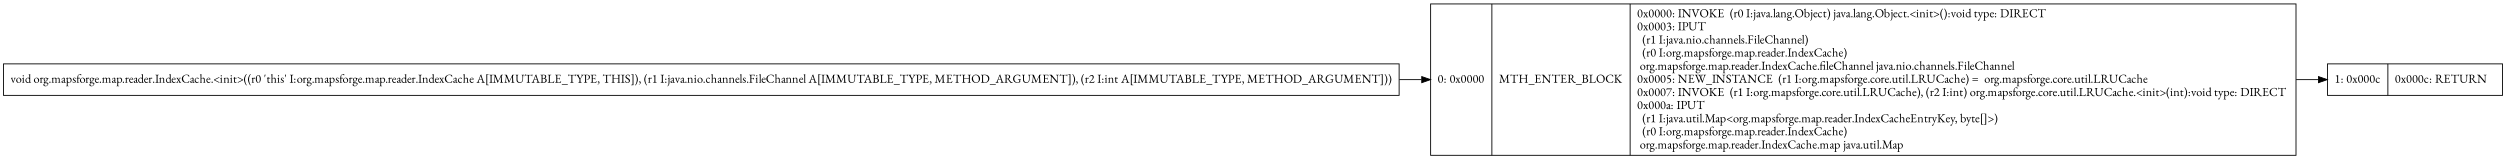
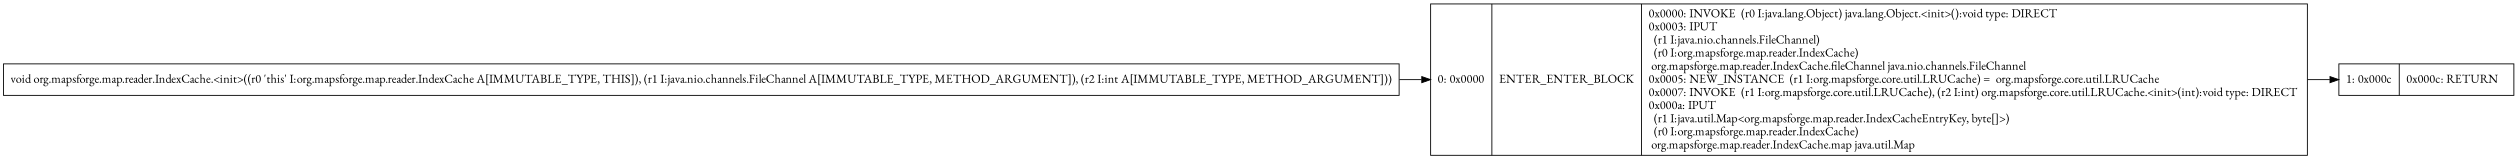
(1561, 79) -> (1567, 79)
